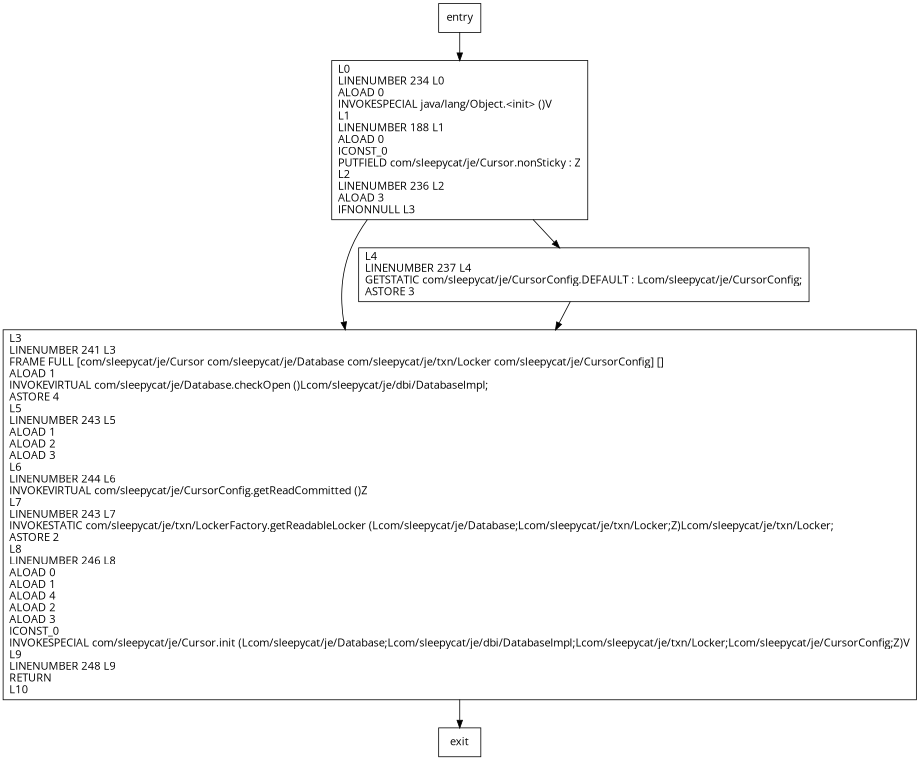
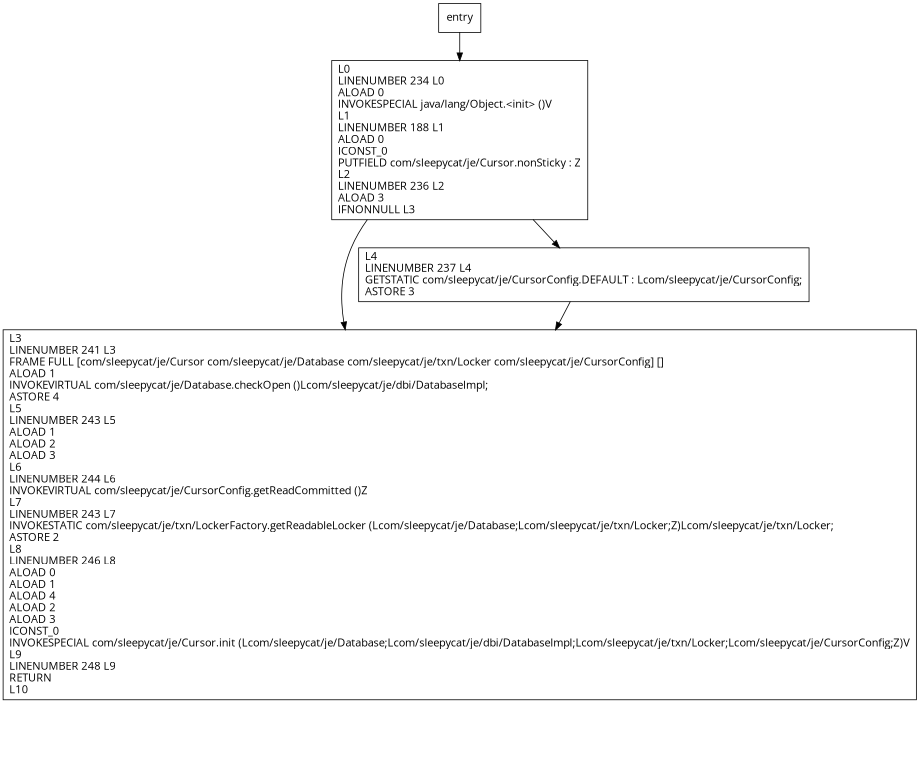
(460, 742) -> none
